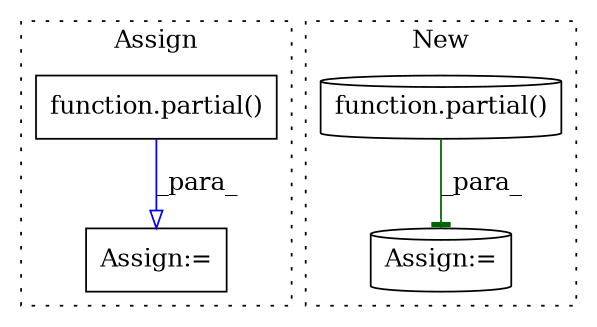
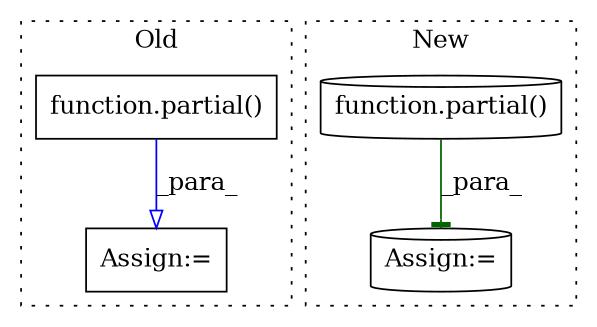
(156, 41) -> (156, 41)
